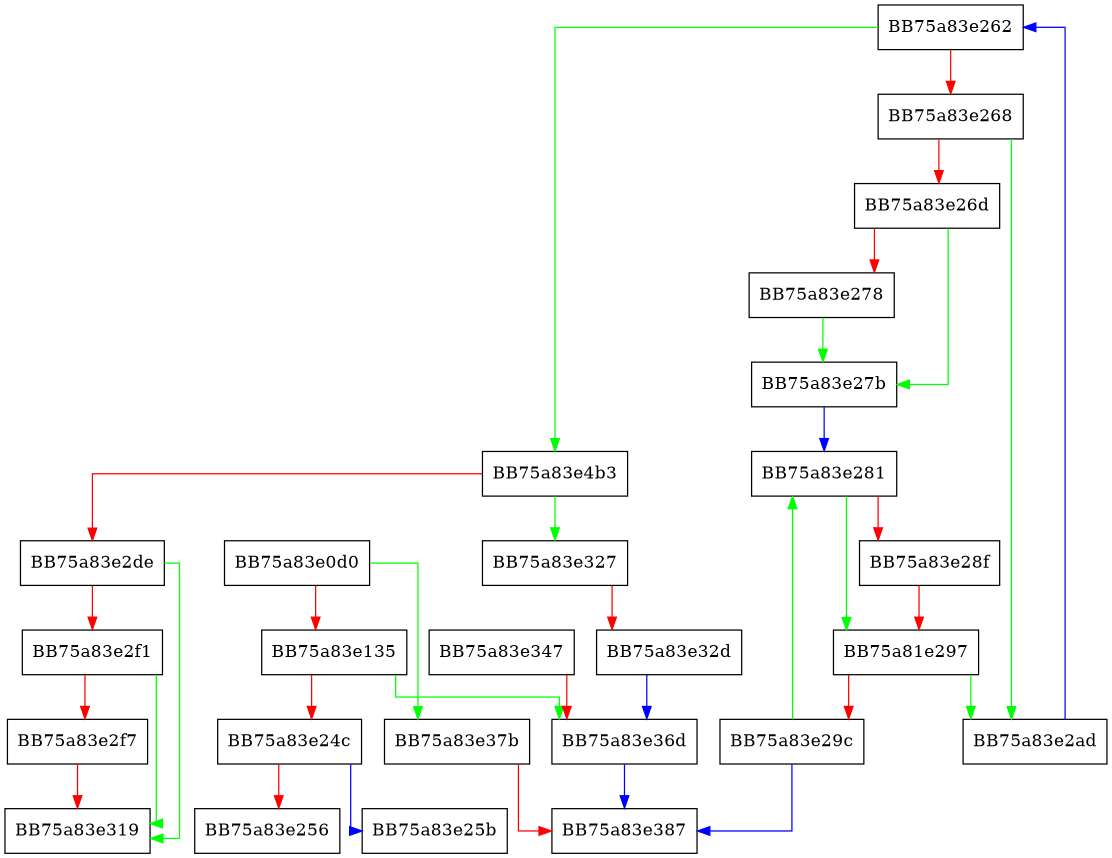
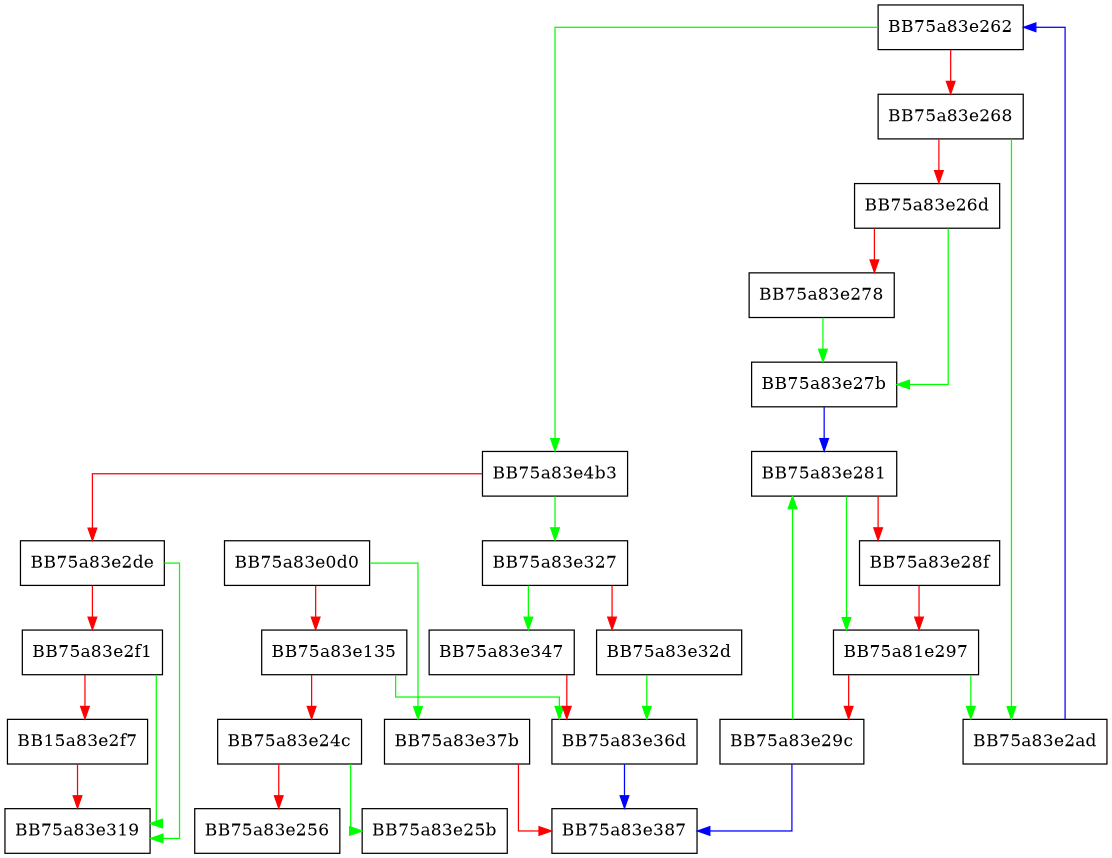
none -> (528, 601)
(647, 691) -> (647, 691)
(78, 742) -> (78, 742)
(351, 798) -> (351, 798)
